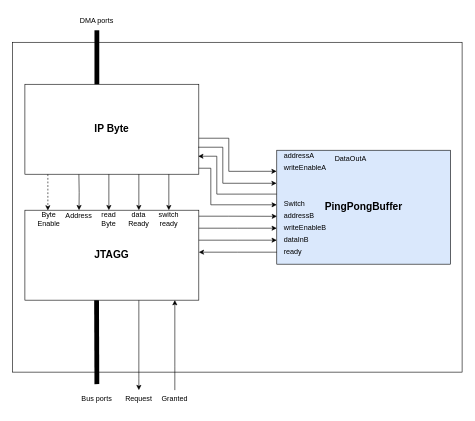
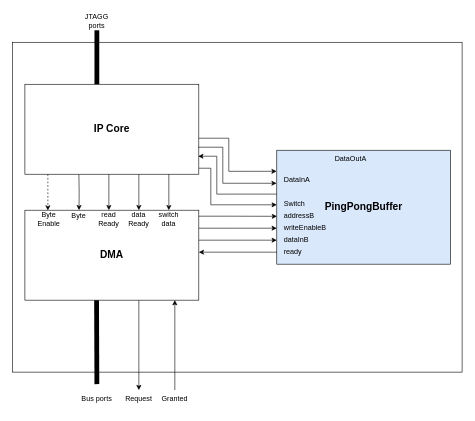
(97, 21) -> (97, 21)
(112, 129) -> (112, 129)
(298, 156) -> none
(304, 168) -> none
none -> (298, 180)
(79, 216) -> (79, 216)
(109, 219) -> (109, 219)
(169, 219) -> (169, 219)
(112, 255) -> (112, 255)
